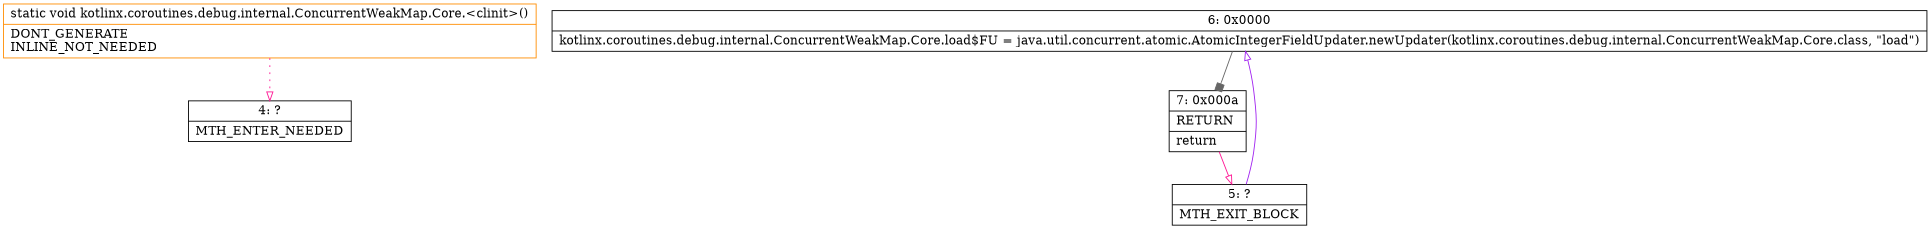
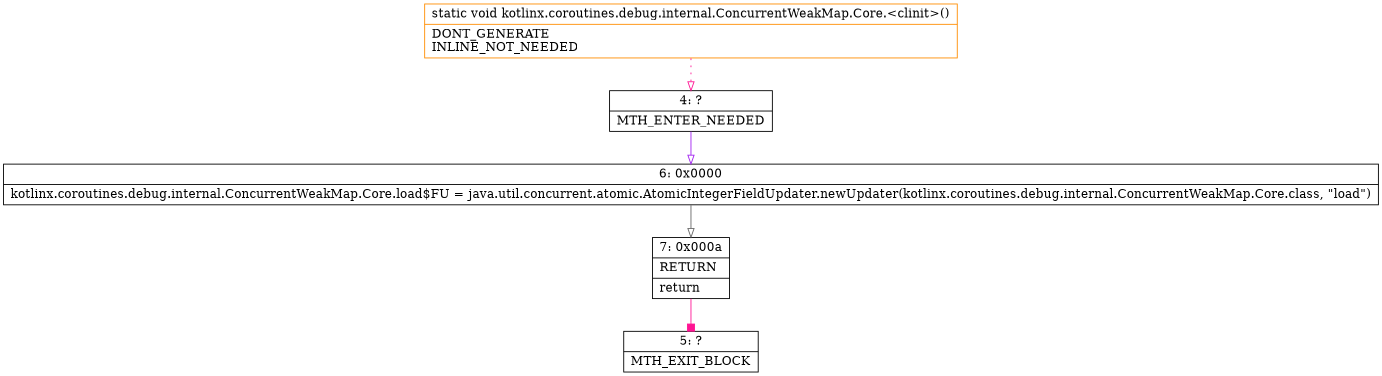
(1227, 67) -> (691, 217)
(1256, 122) -> (691, 143)
(1224, 164) -> (691, 310)
